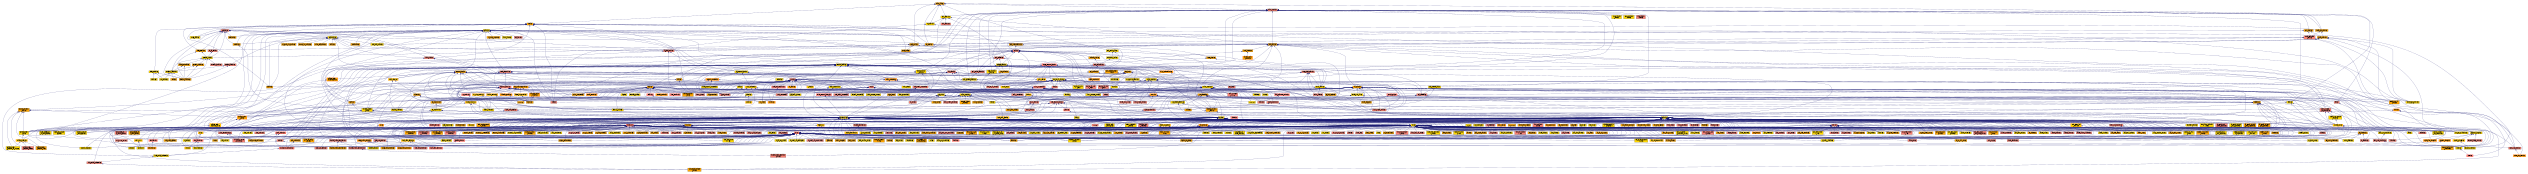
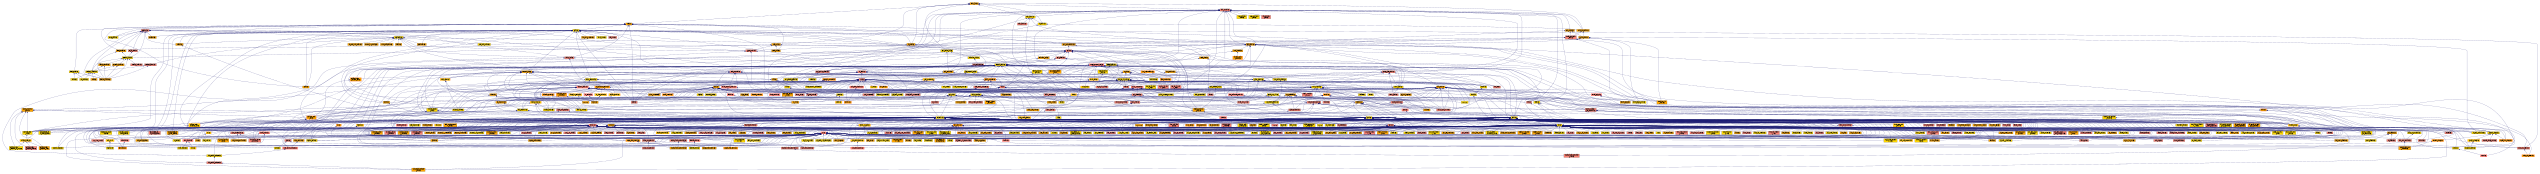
(676, 89) -> (586, 84)
